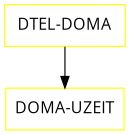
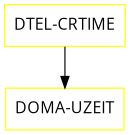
(65, 26) -> (65, 26)
